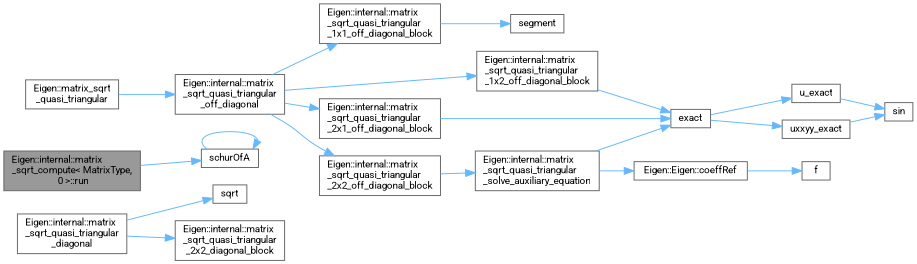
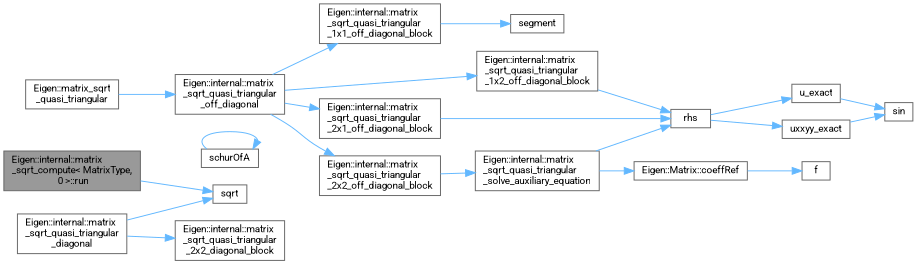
(691, 119) -> (691, 119)
(166, 163) -> (172, 186)
(691, 171) -> (691, 171)
